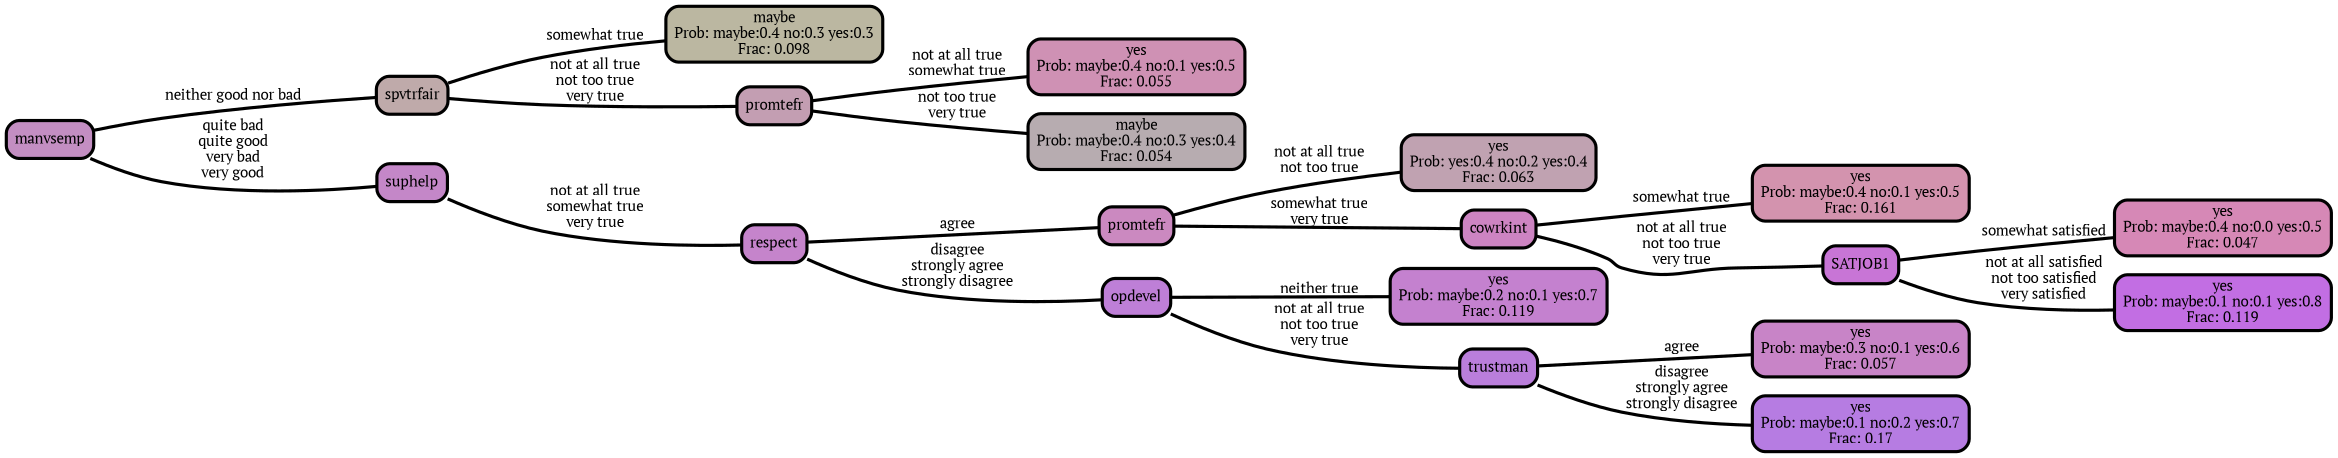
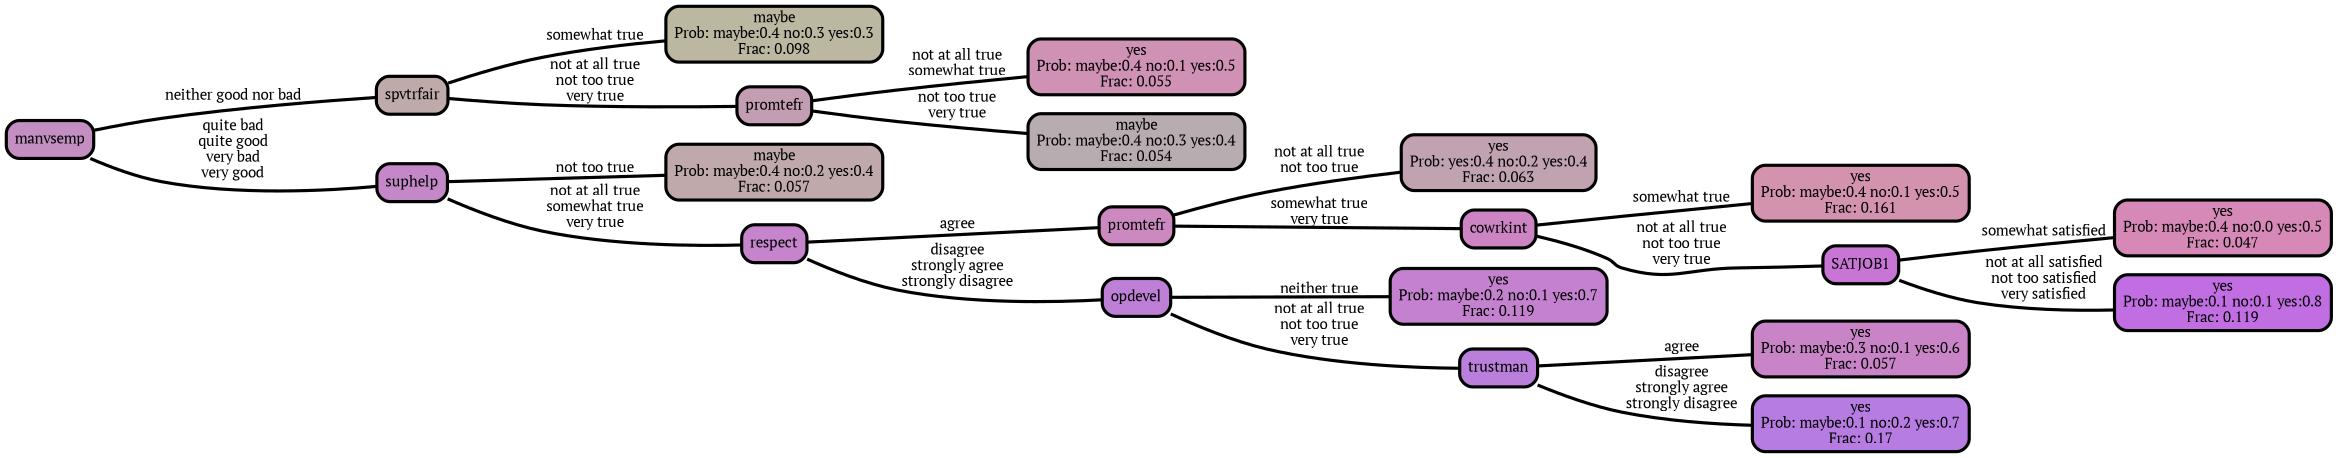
none -> (774, 172)
